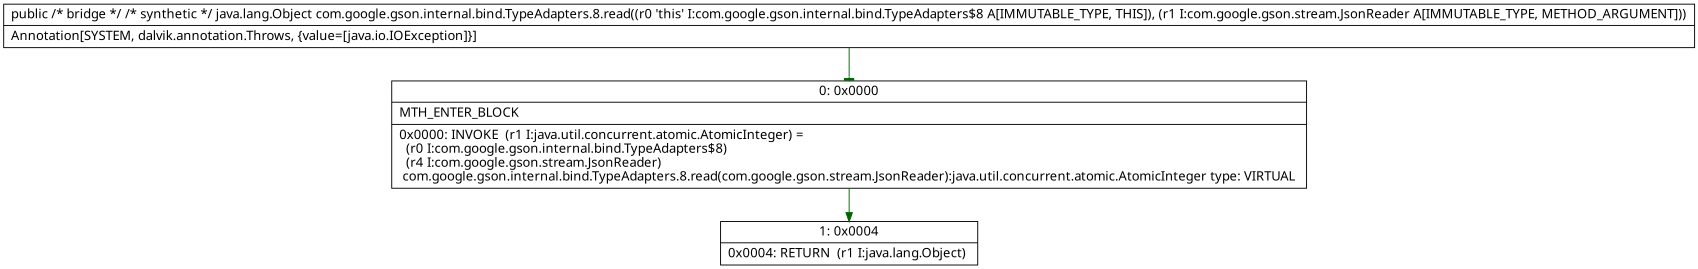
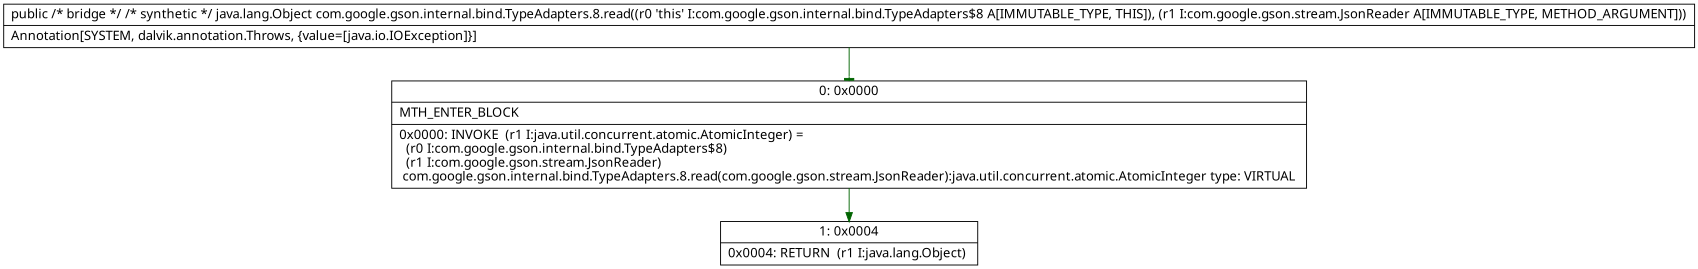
(530, 163) -> (530, 163)
